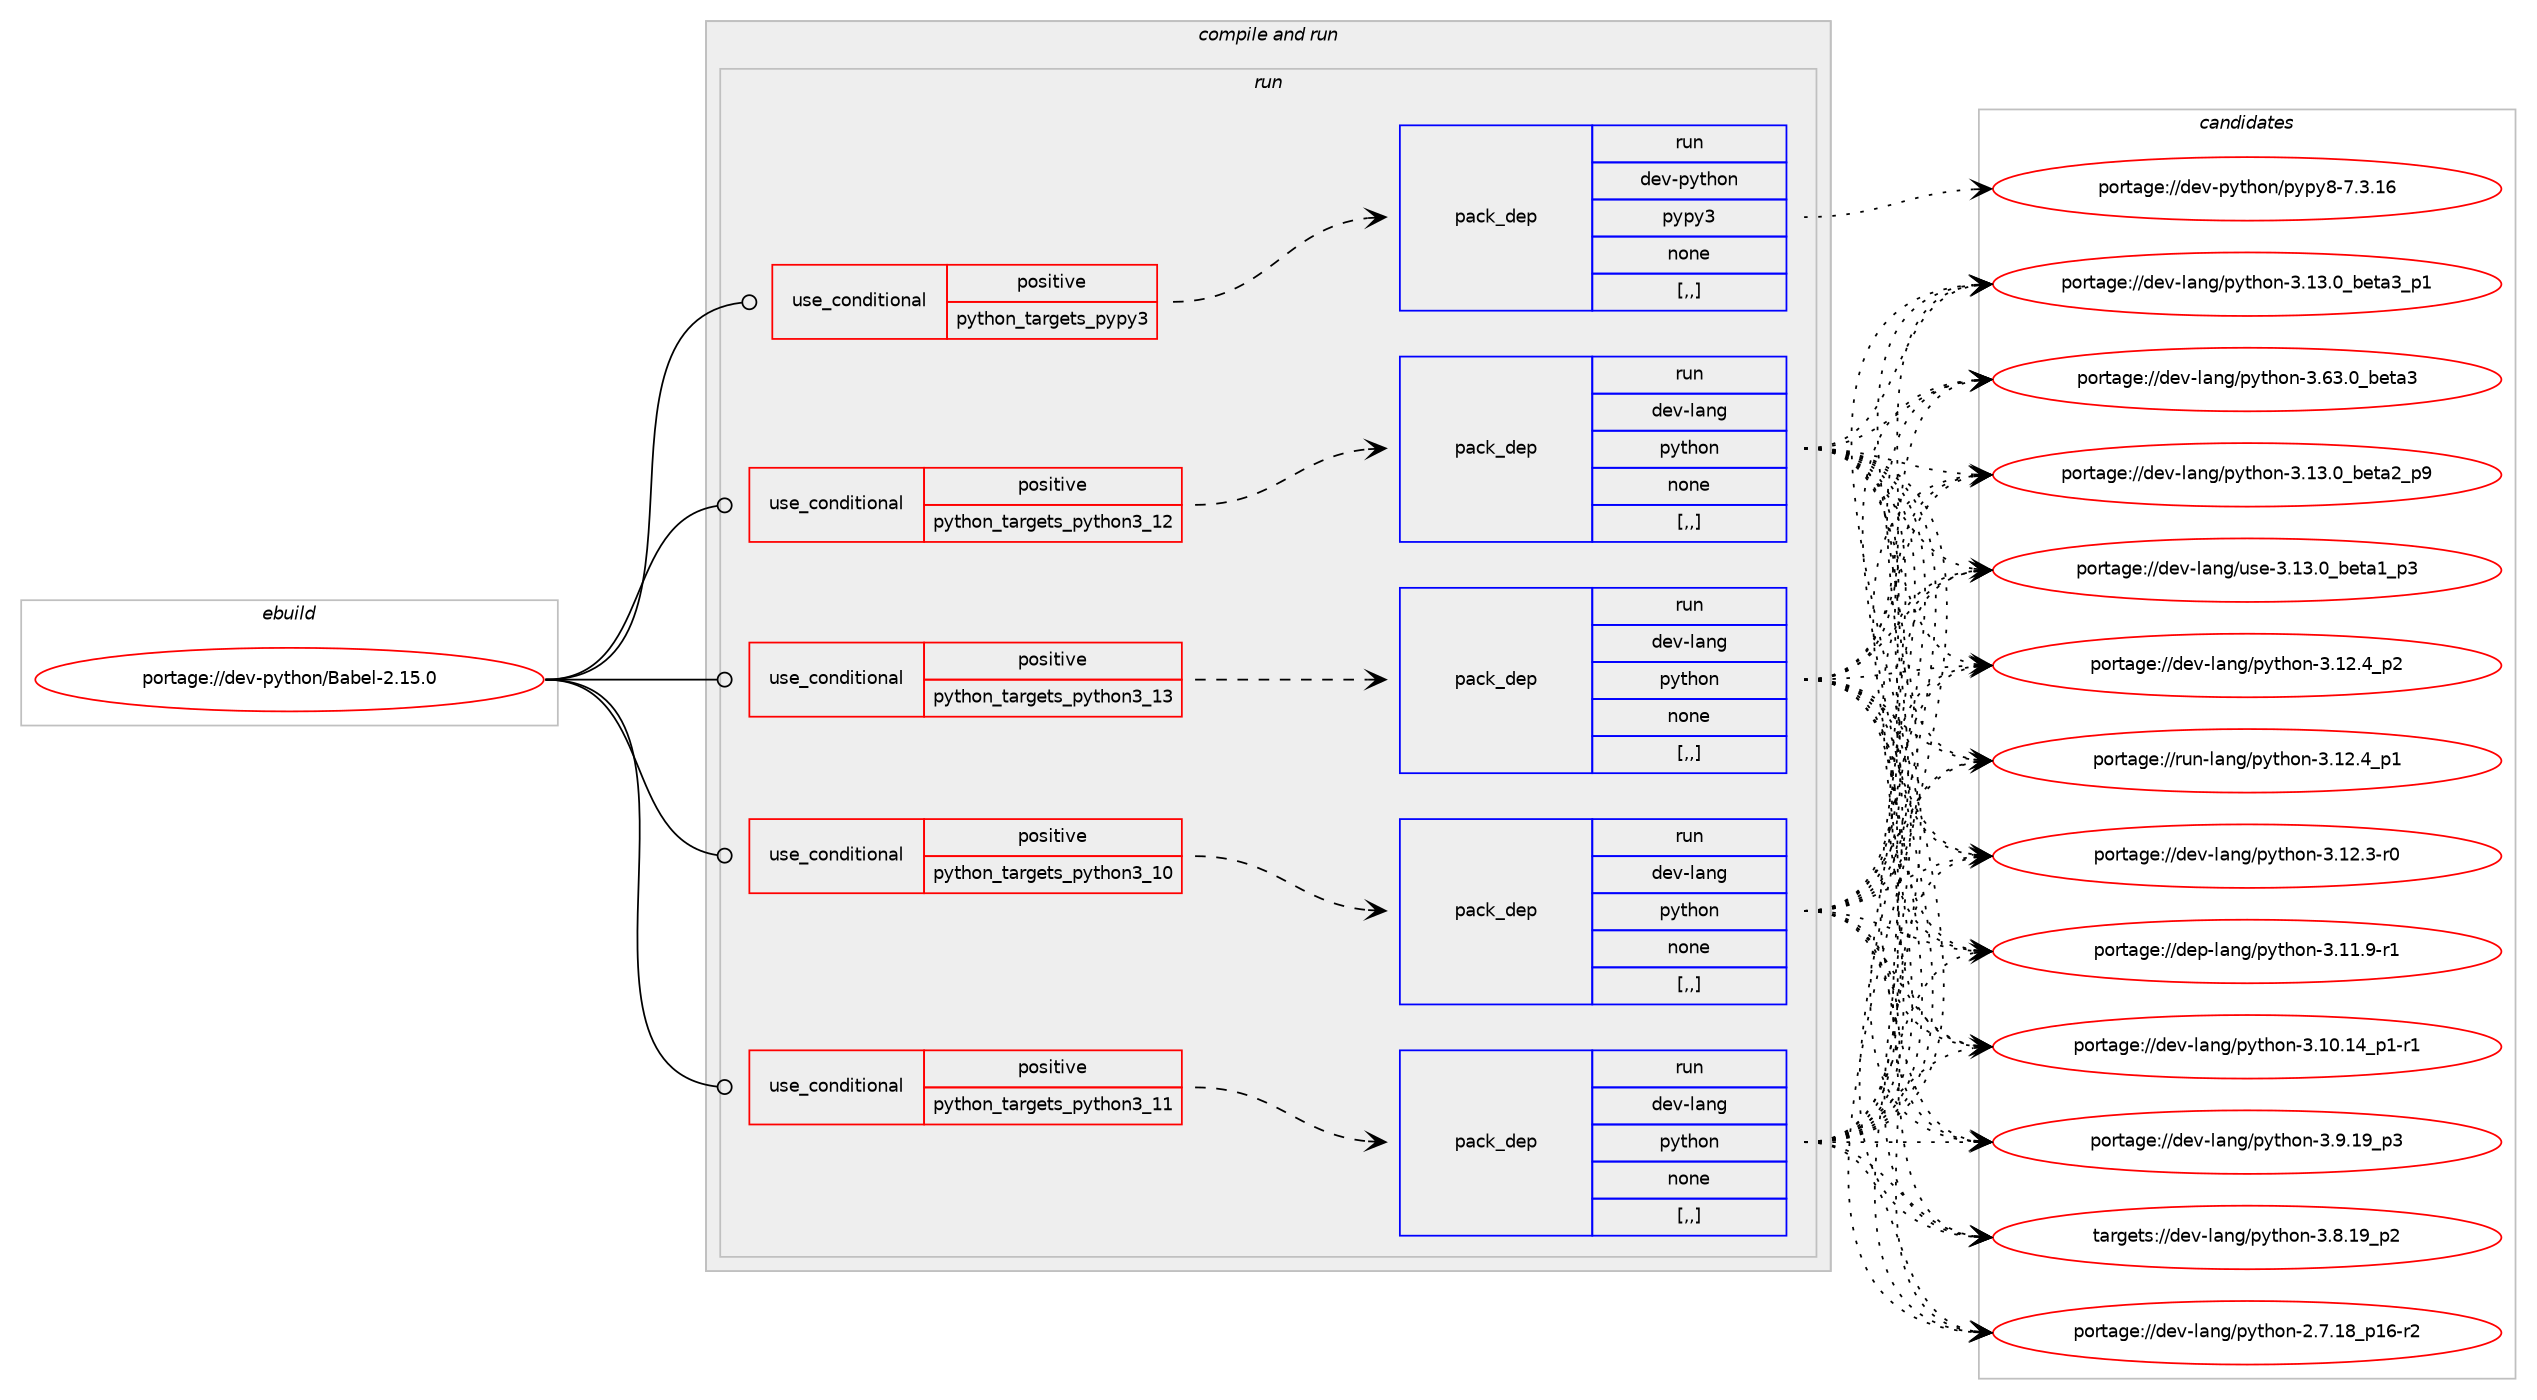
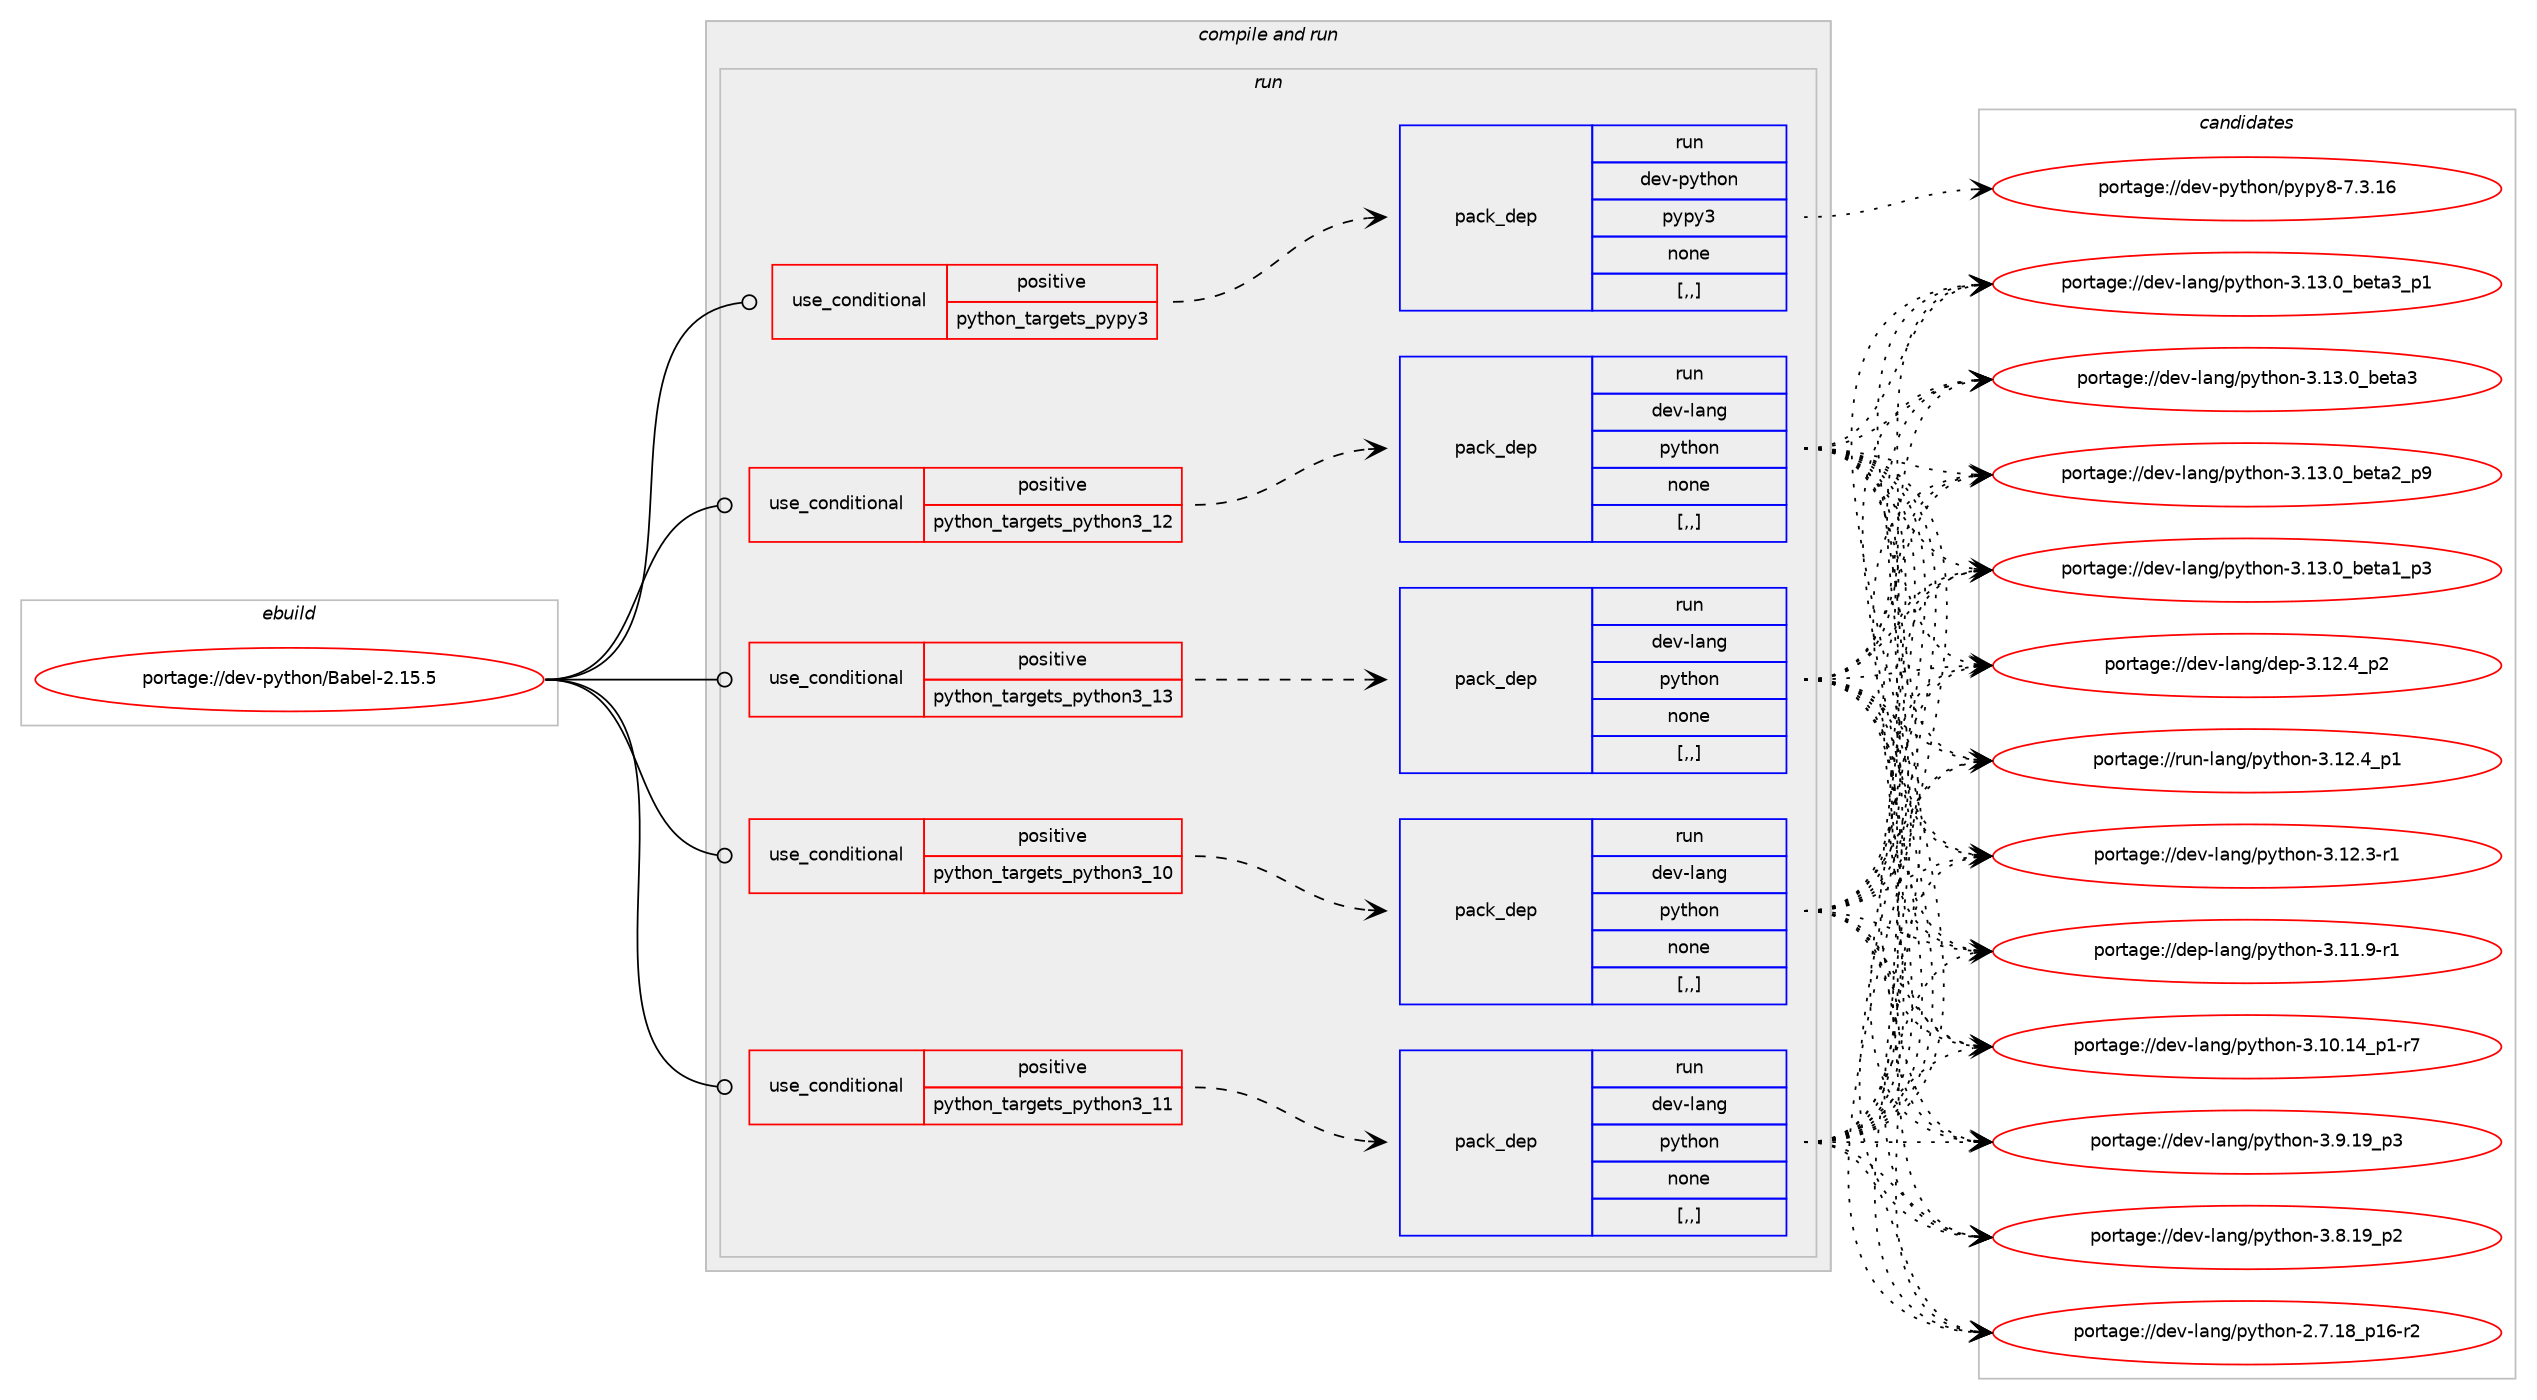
(2247, 380) -> (2247, 380)
(2247, 570) -> (2247, 570)
(2247, 666) -> (2247, 666)
(290, 680) -> (290, 680)
(2247, 856) -> (2247, 856)
(2247, 1047) -> (2247, 1047)
(2247, 1237) -> (2247, 1237)
